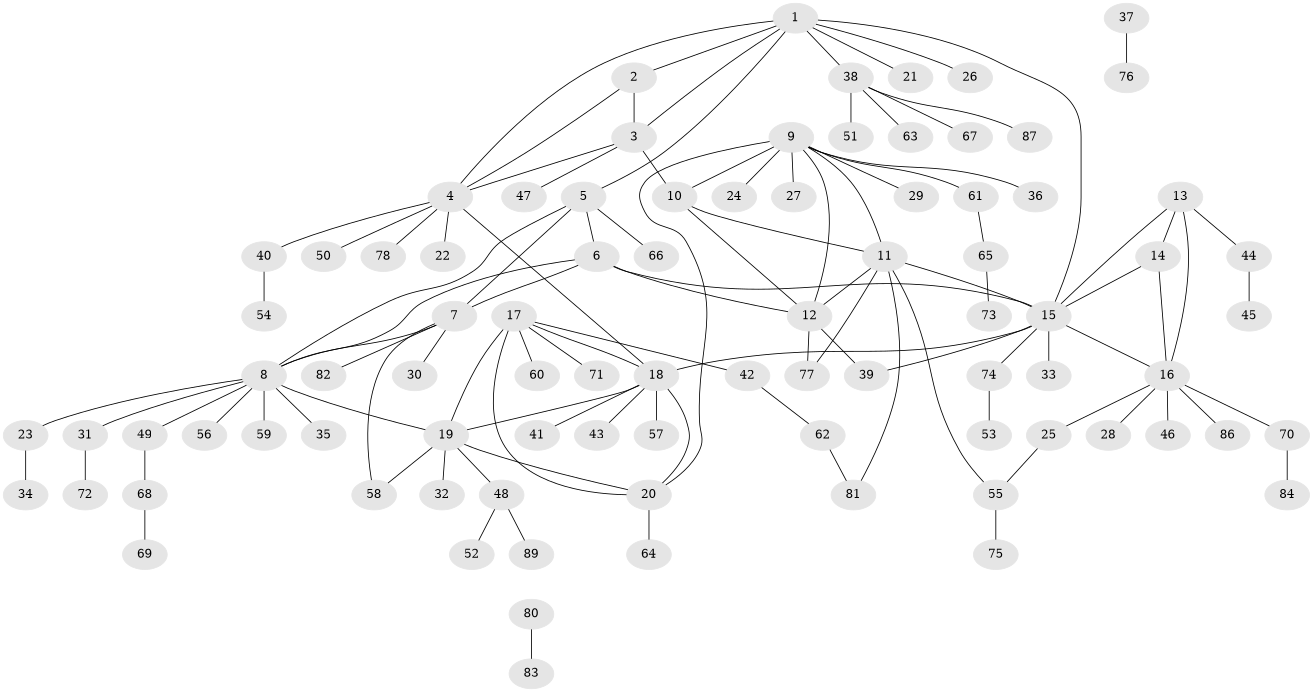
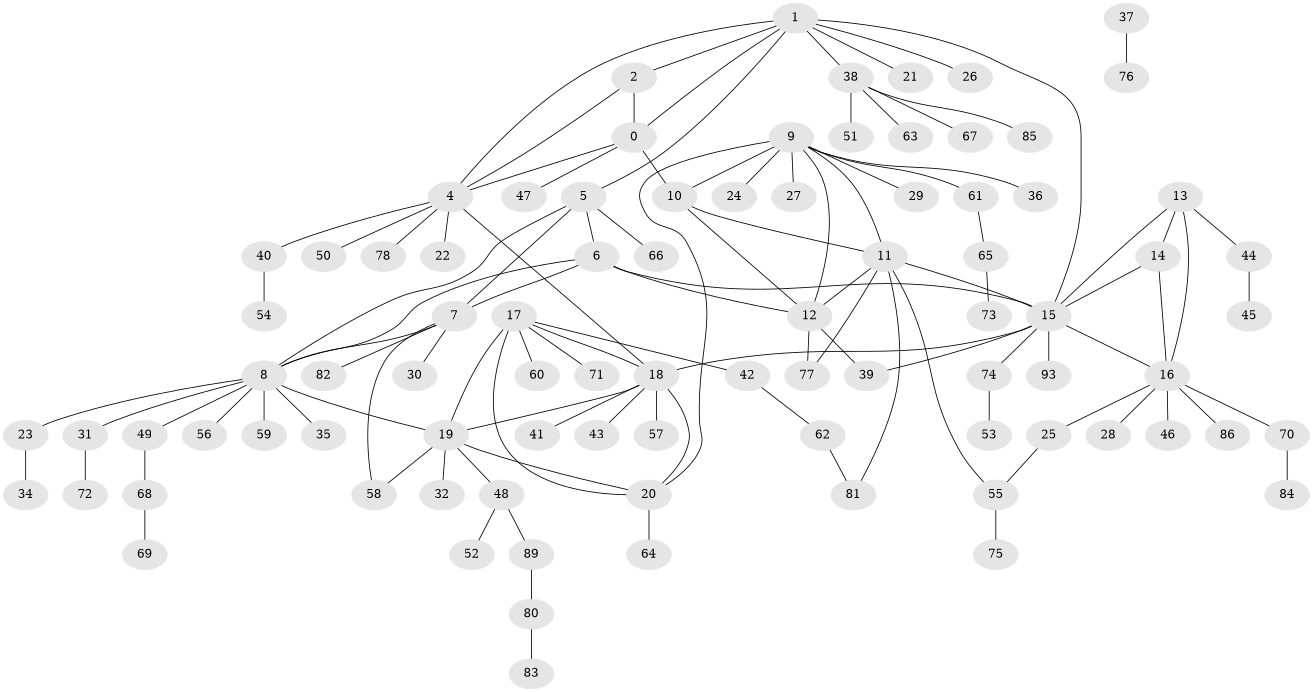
(634, 137) -> (634, 137)
(1030, 137) -> (1030, 137)
(1049, 376) -> (1049, 376)
none -> (531, 584)
